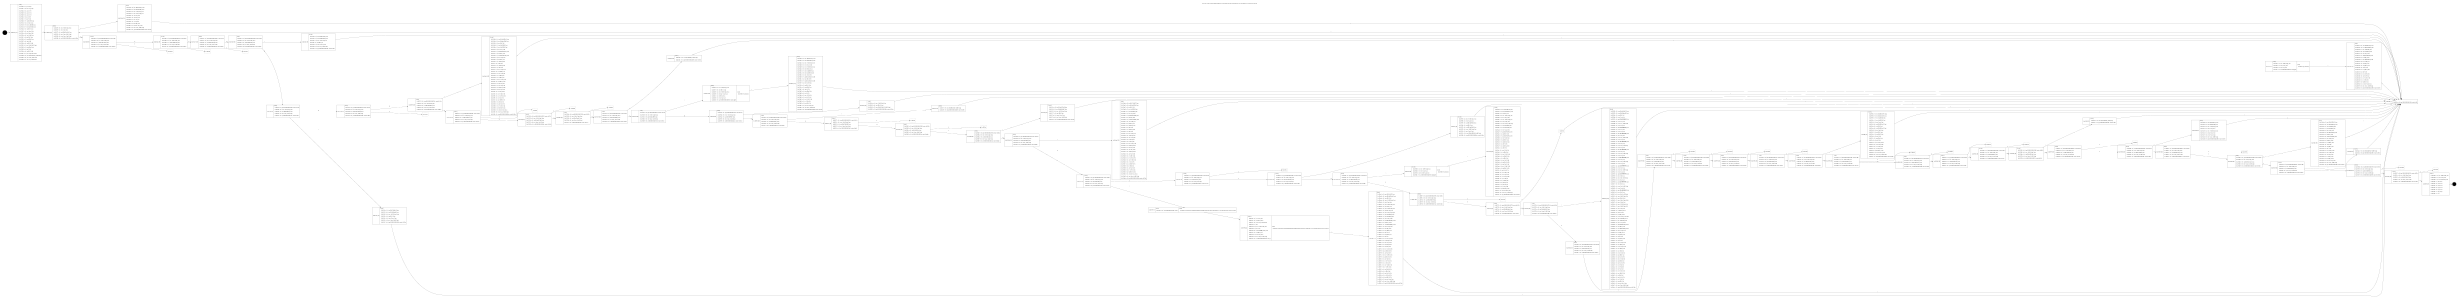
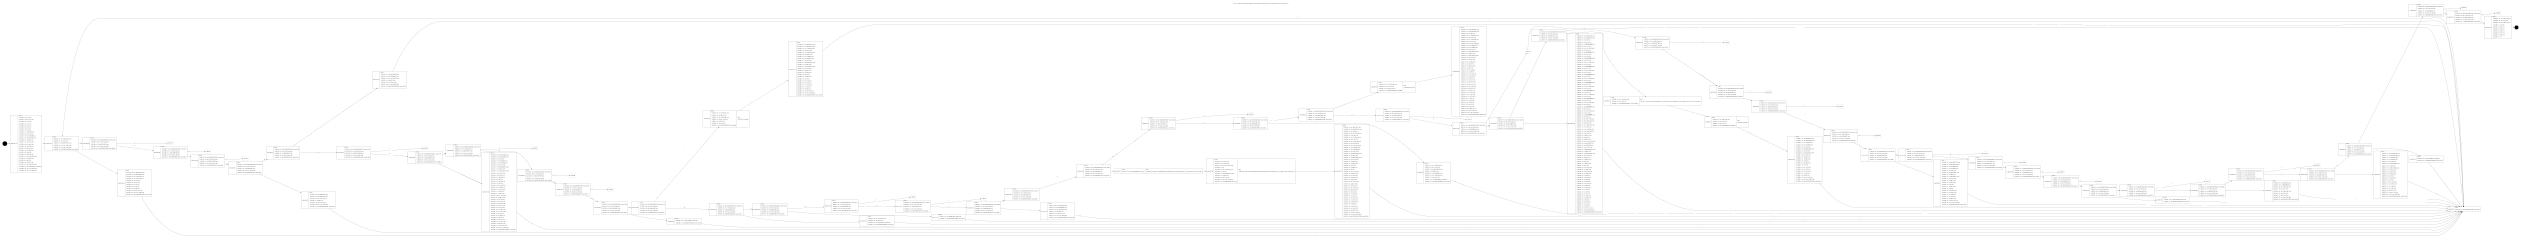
none -> (1652, 101)
(1129, 140) -> none
